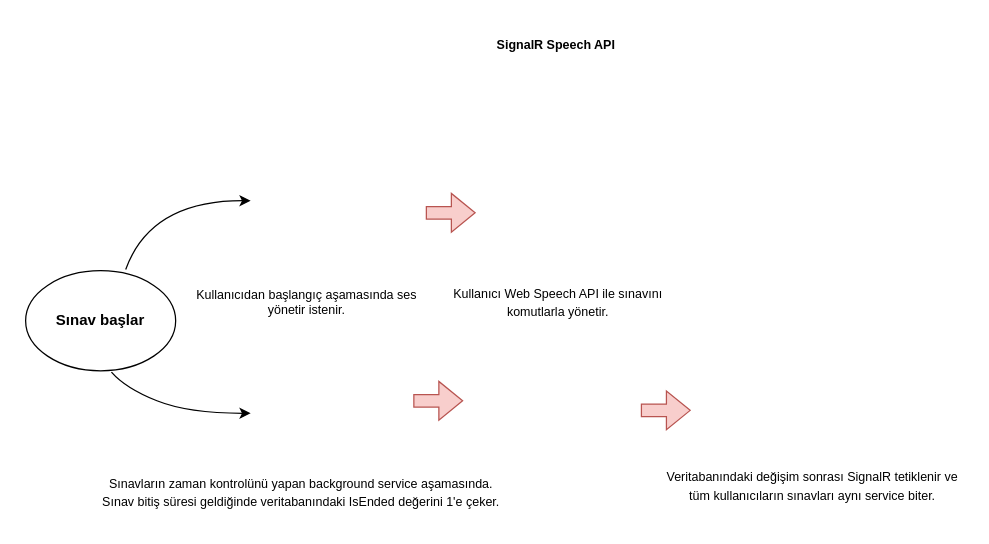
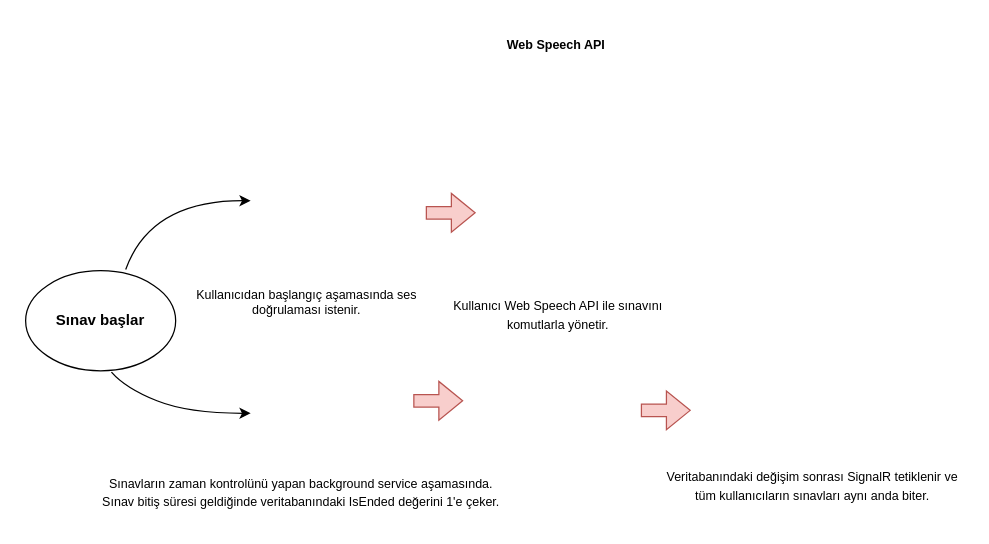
(556, 44) -> (556, 44)
(307, 302) -> (307, 302)
(558, 302) -> (558, 314)
(813, 486) -> (813, 486)
